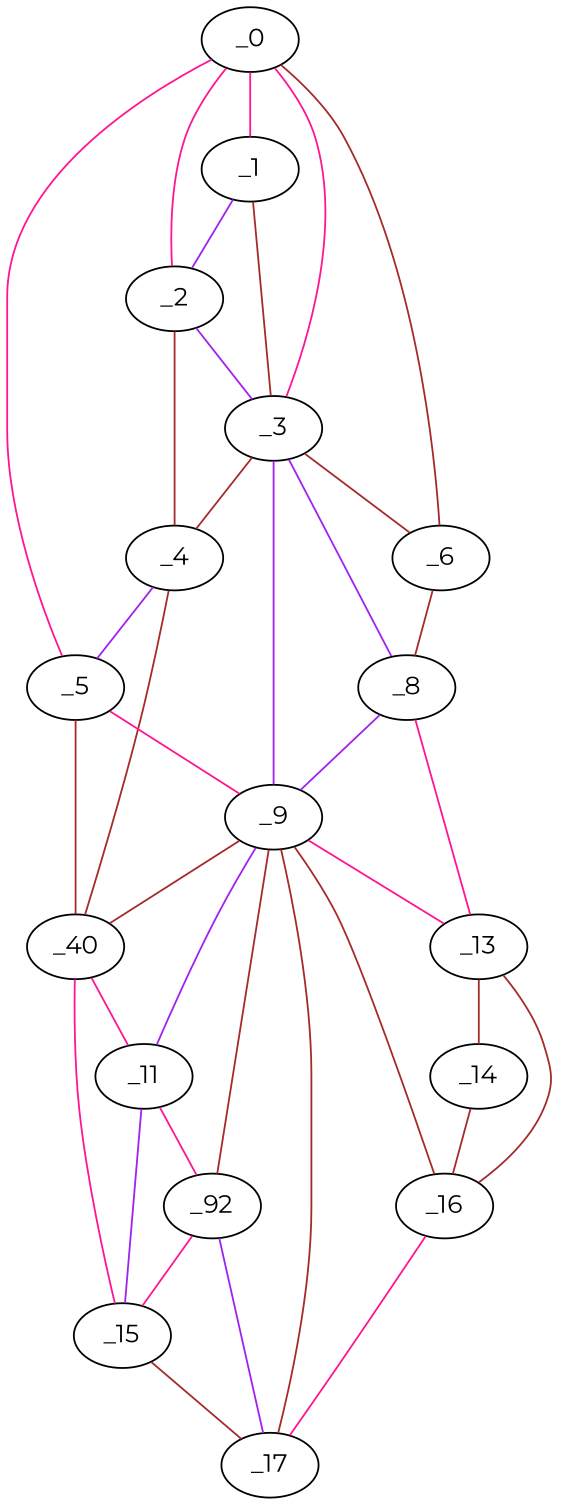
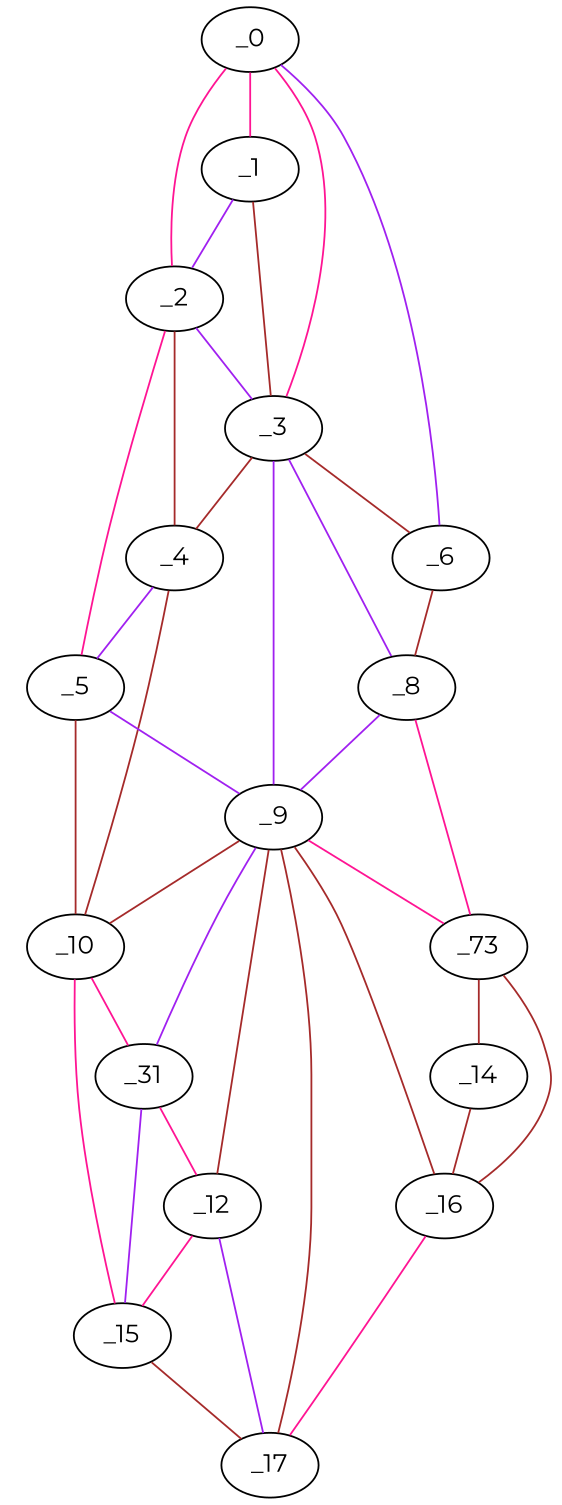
(399, 279) -> (399, 279)
(7, 316) -> (119, 492)
(175, 753) -> (175, 753)
(76, 947) -> (76, 947)
(479, 947) -> (479, 947)
(144, 1076) -> (144, 1076)
(212, 1206) -> (212, 1206)
